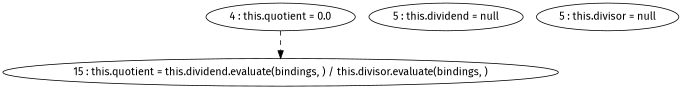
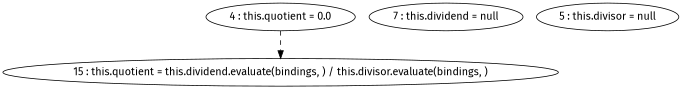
(446, 17) -> (446, 17)
